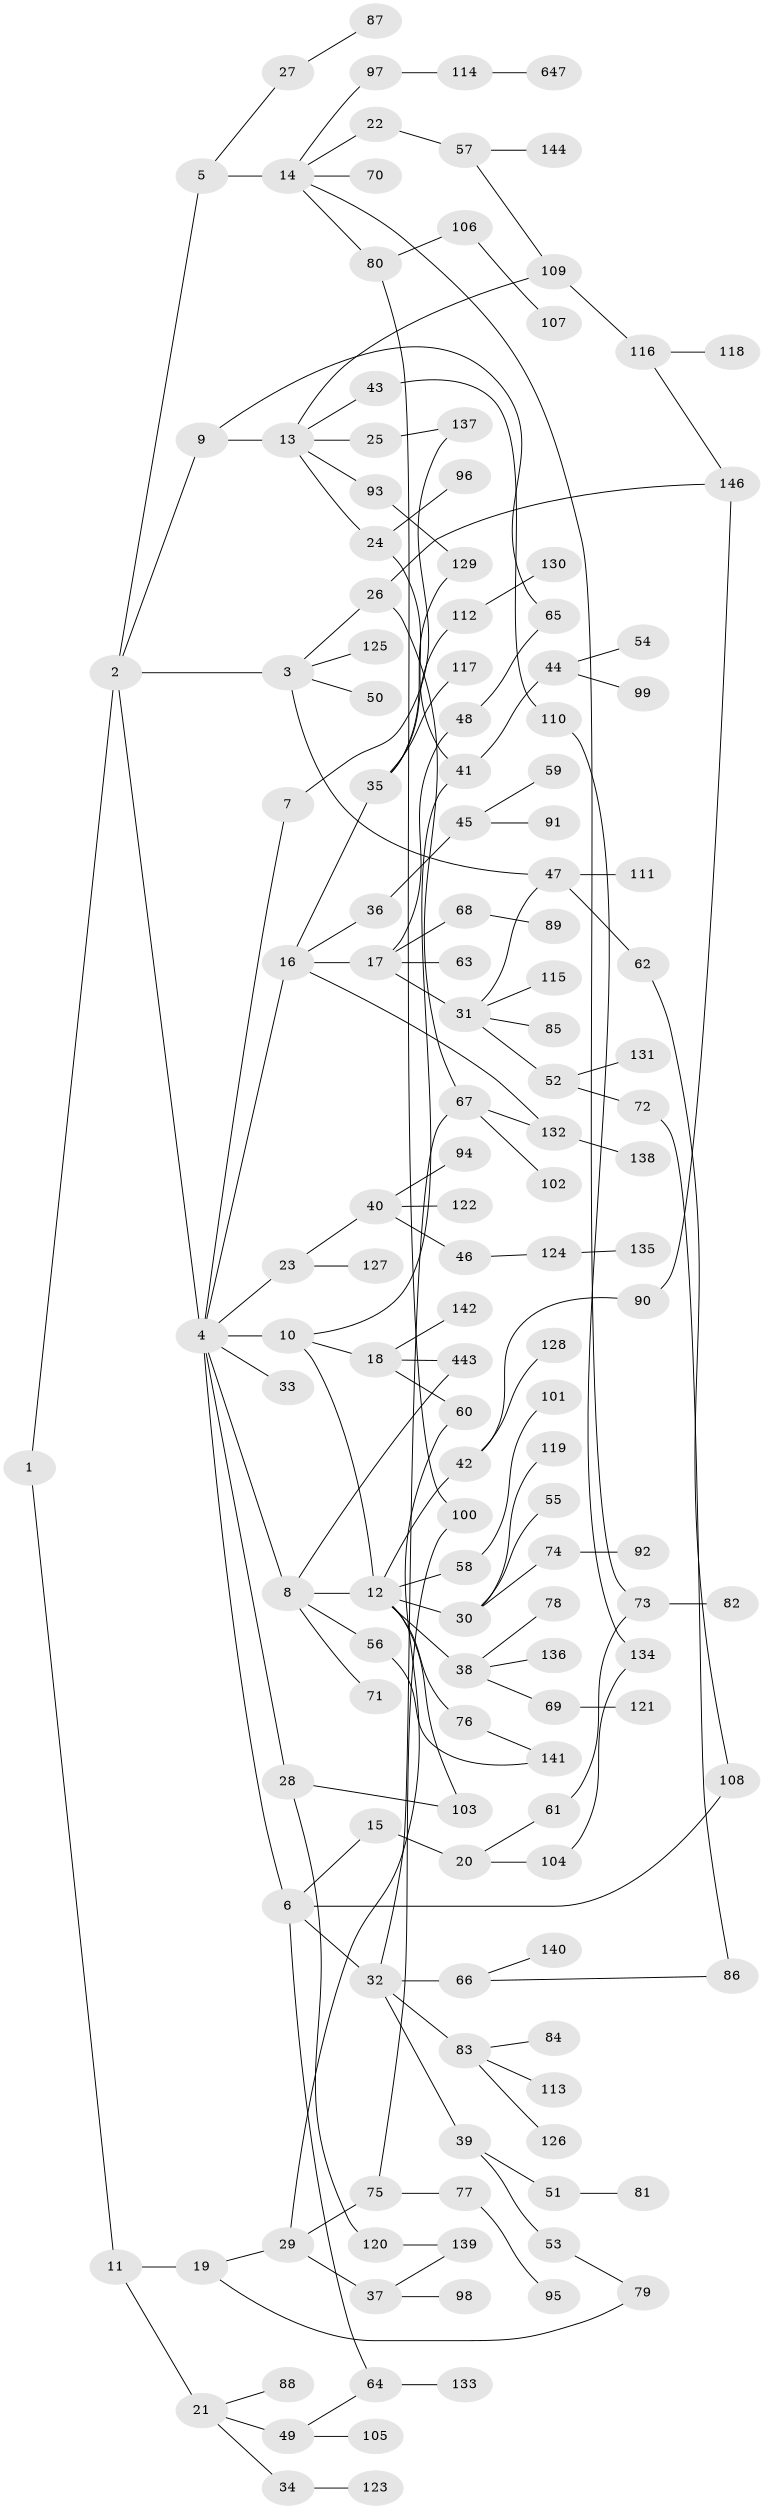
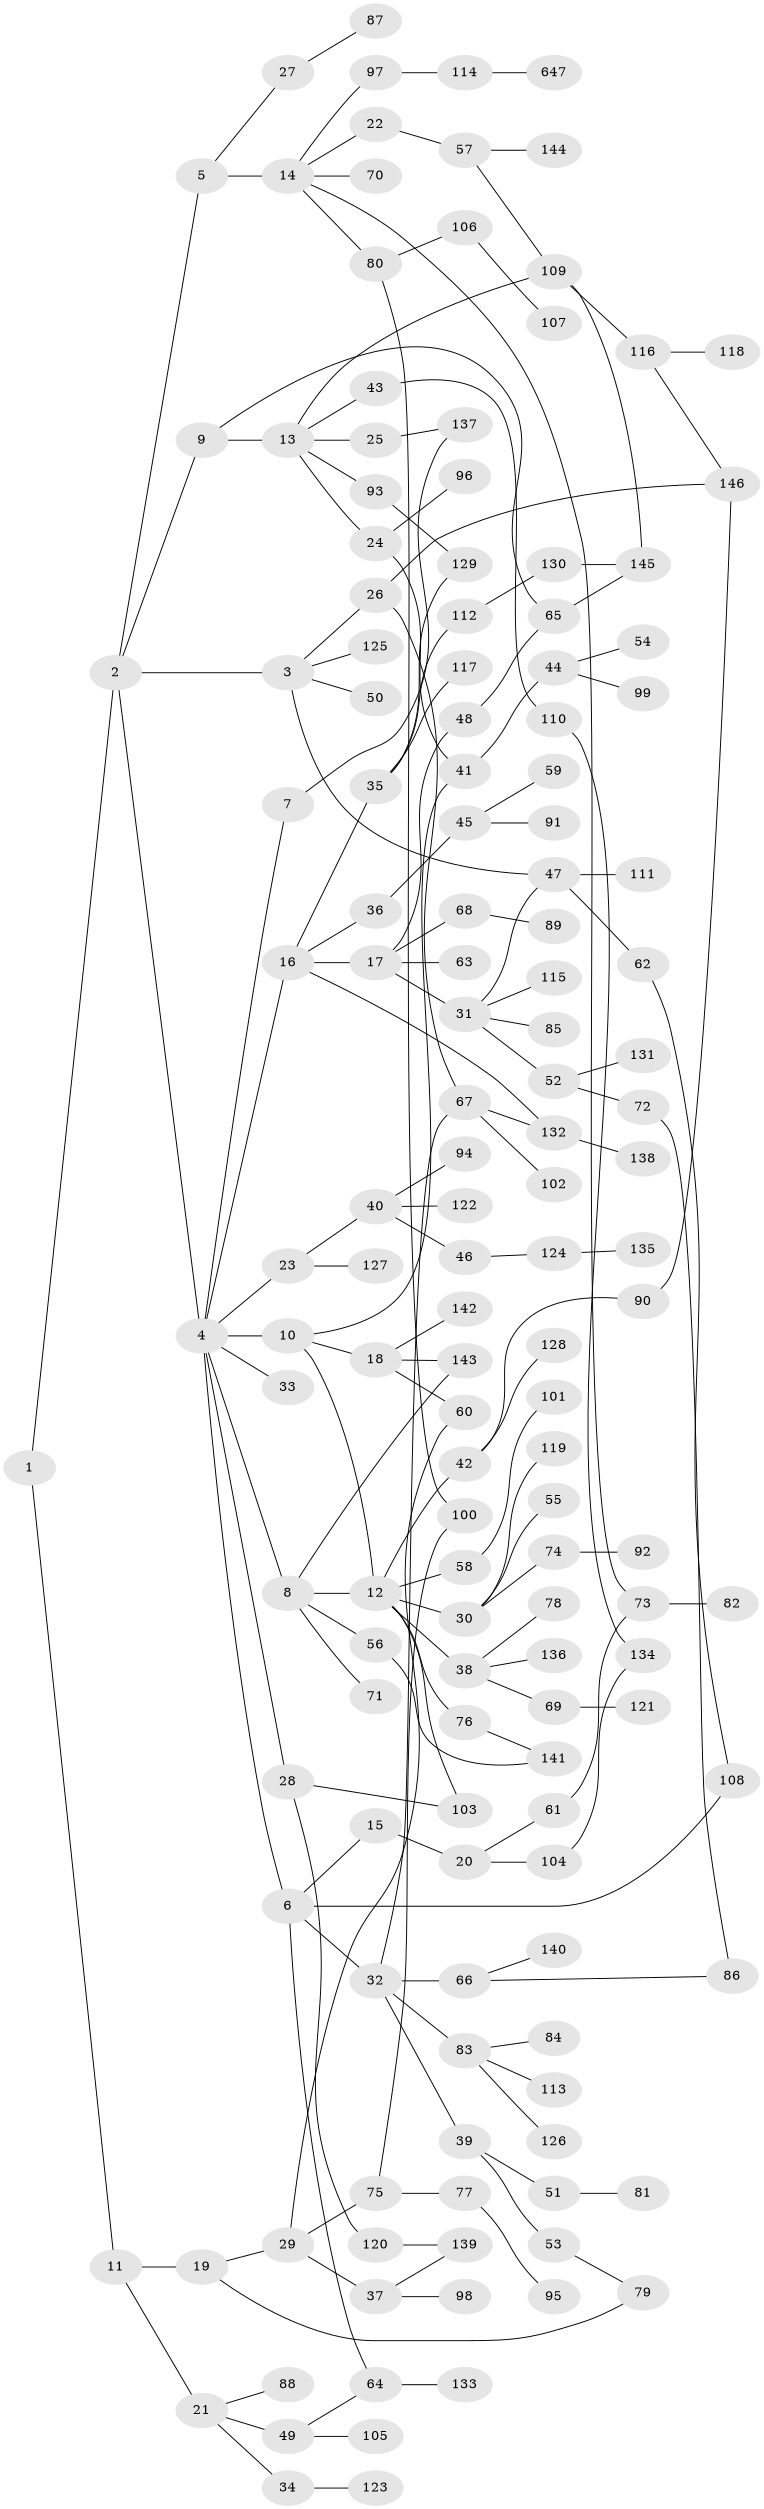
none -> (643, 565)
(465, 1361) -> (465, 1361)
